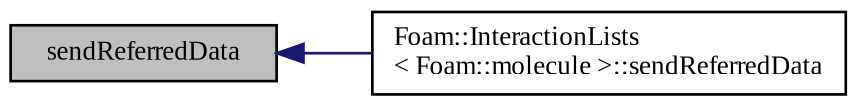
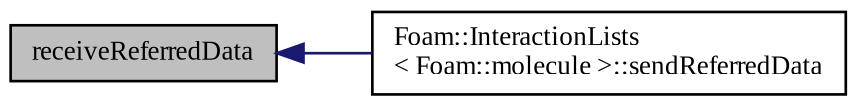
(144, 53) -> (144, 53)
